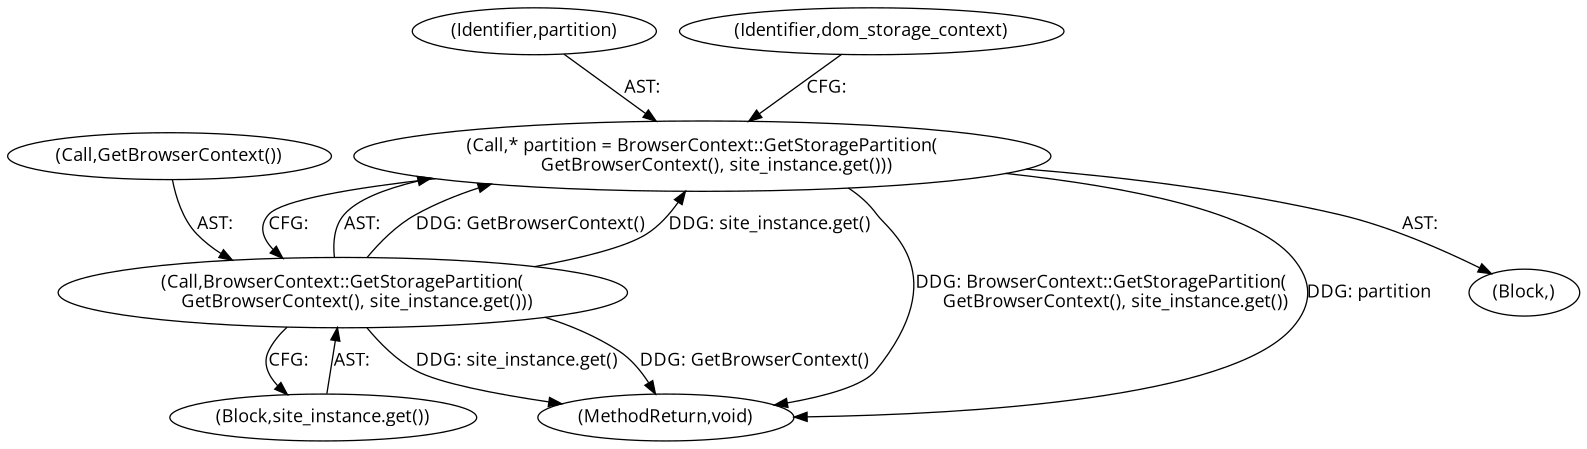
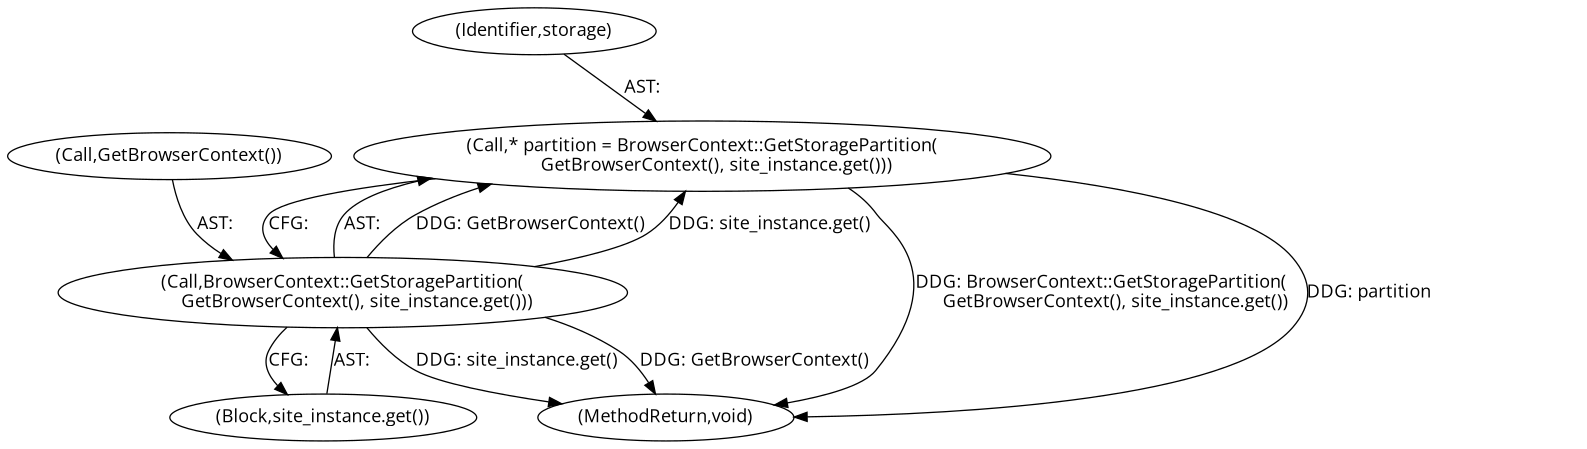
(534, 31) -> (534, 31)
(872, 31) -> none
(1524, 293) -> none
